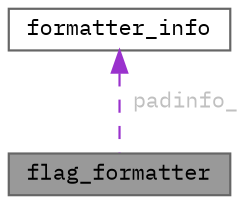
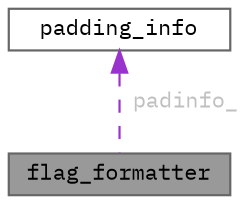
(120, 30) -> (120, 30)
